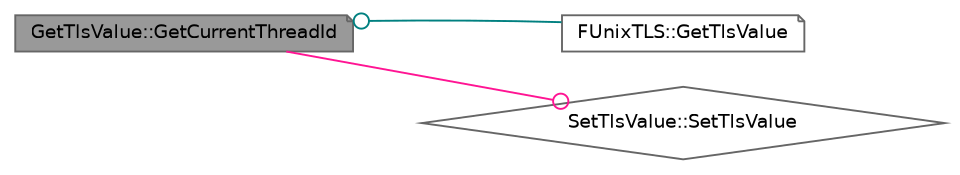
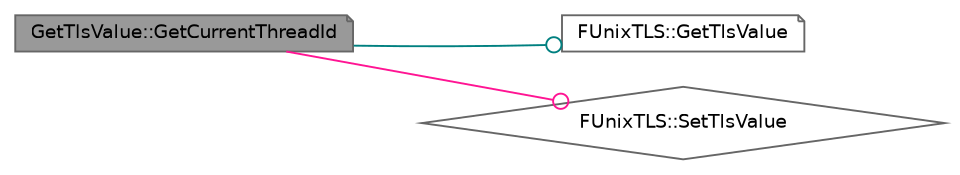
(465, 21) -> (450, 46)
(683, 123) -> (683, 123)
